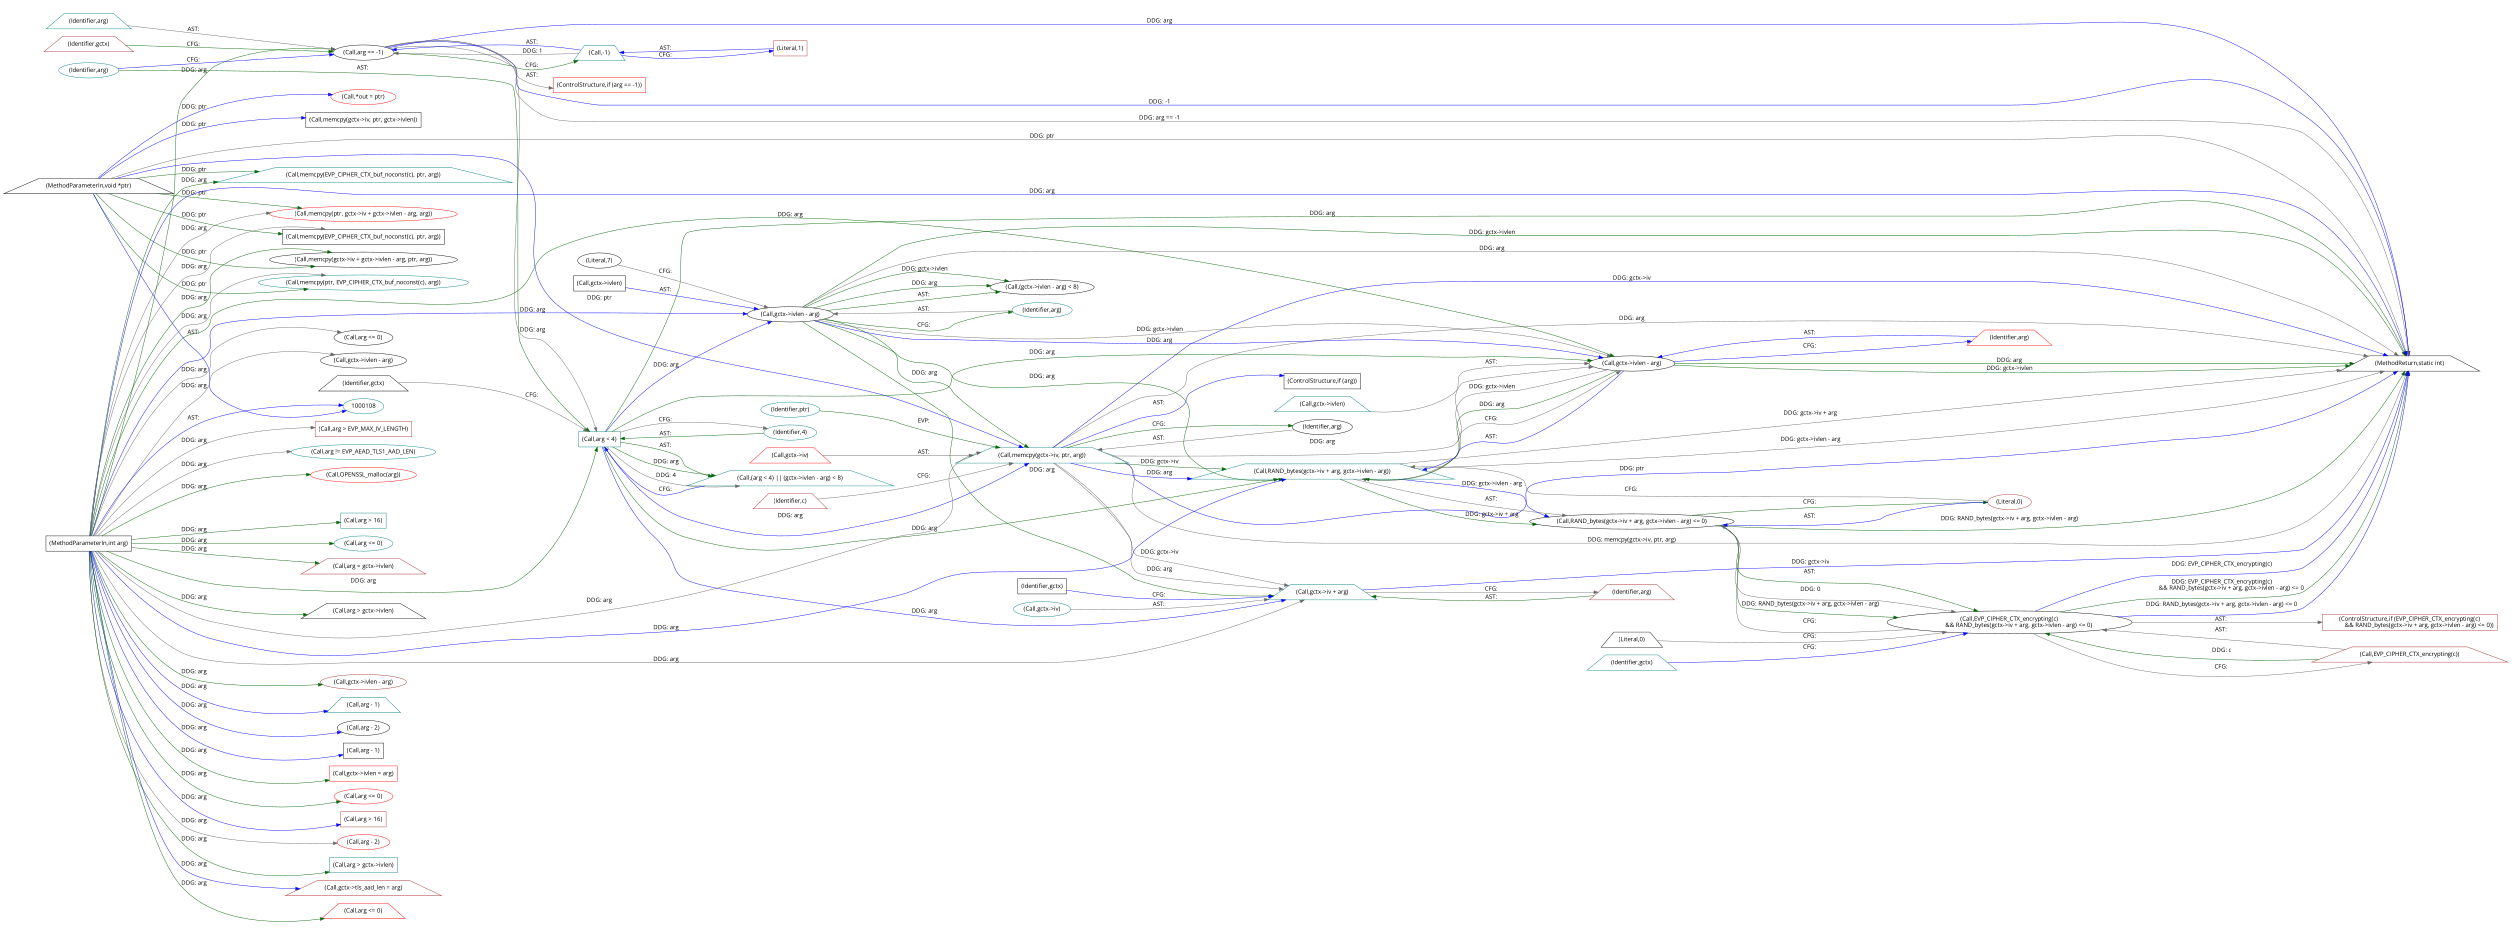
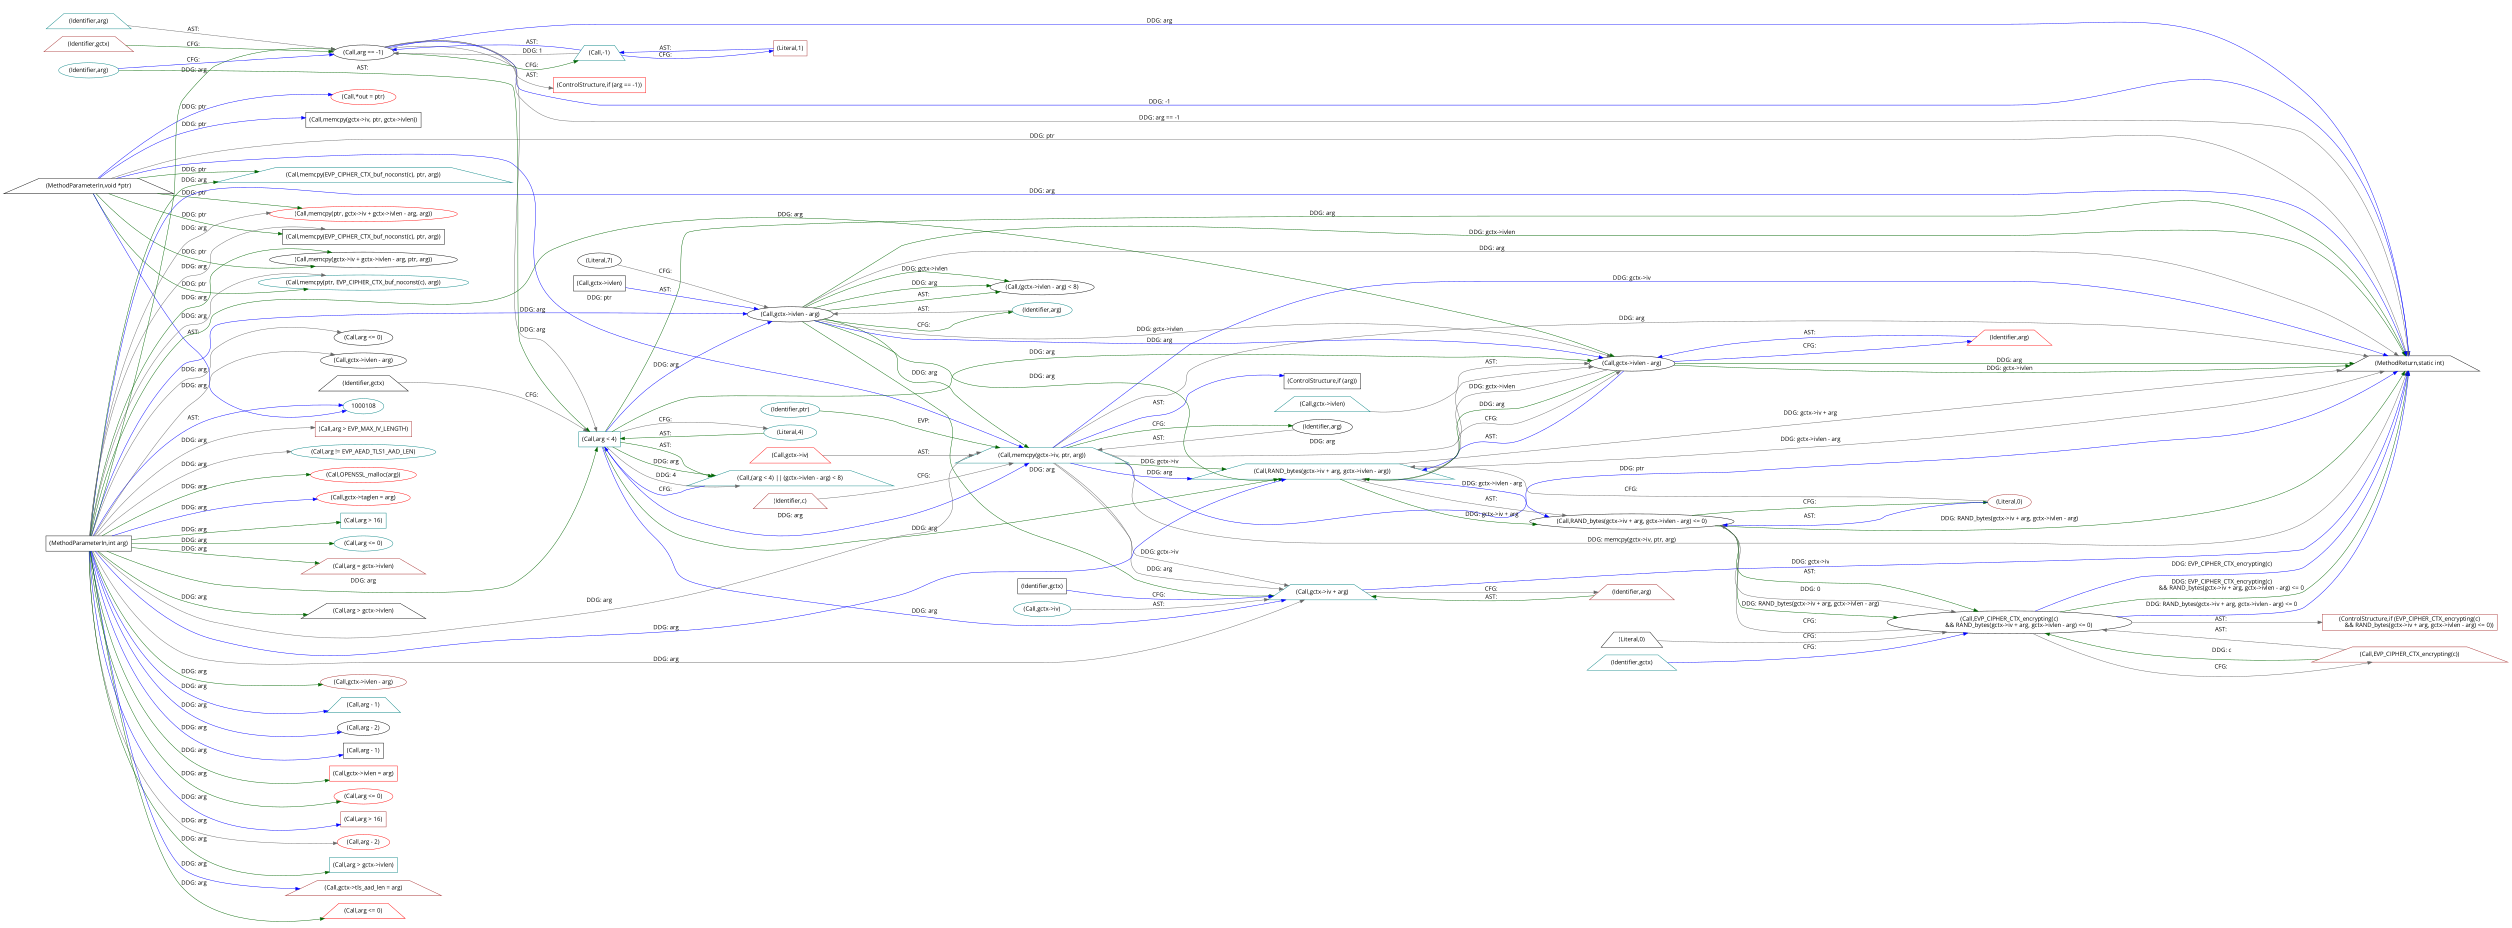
(790, 433) -> (790, 433)
none -> (363, 498)
